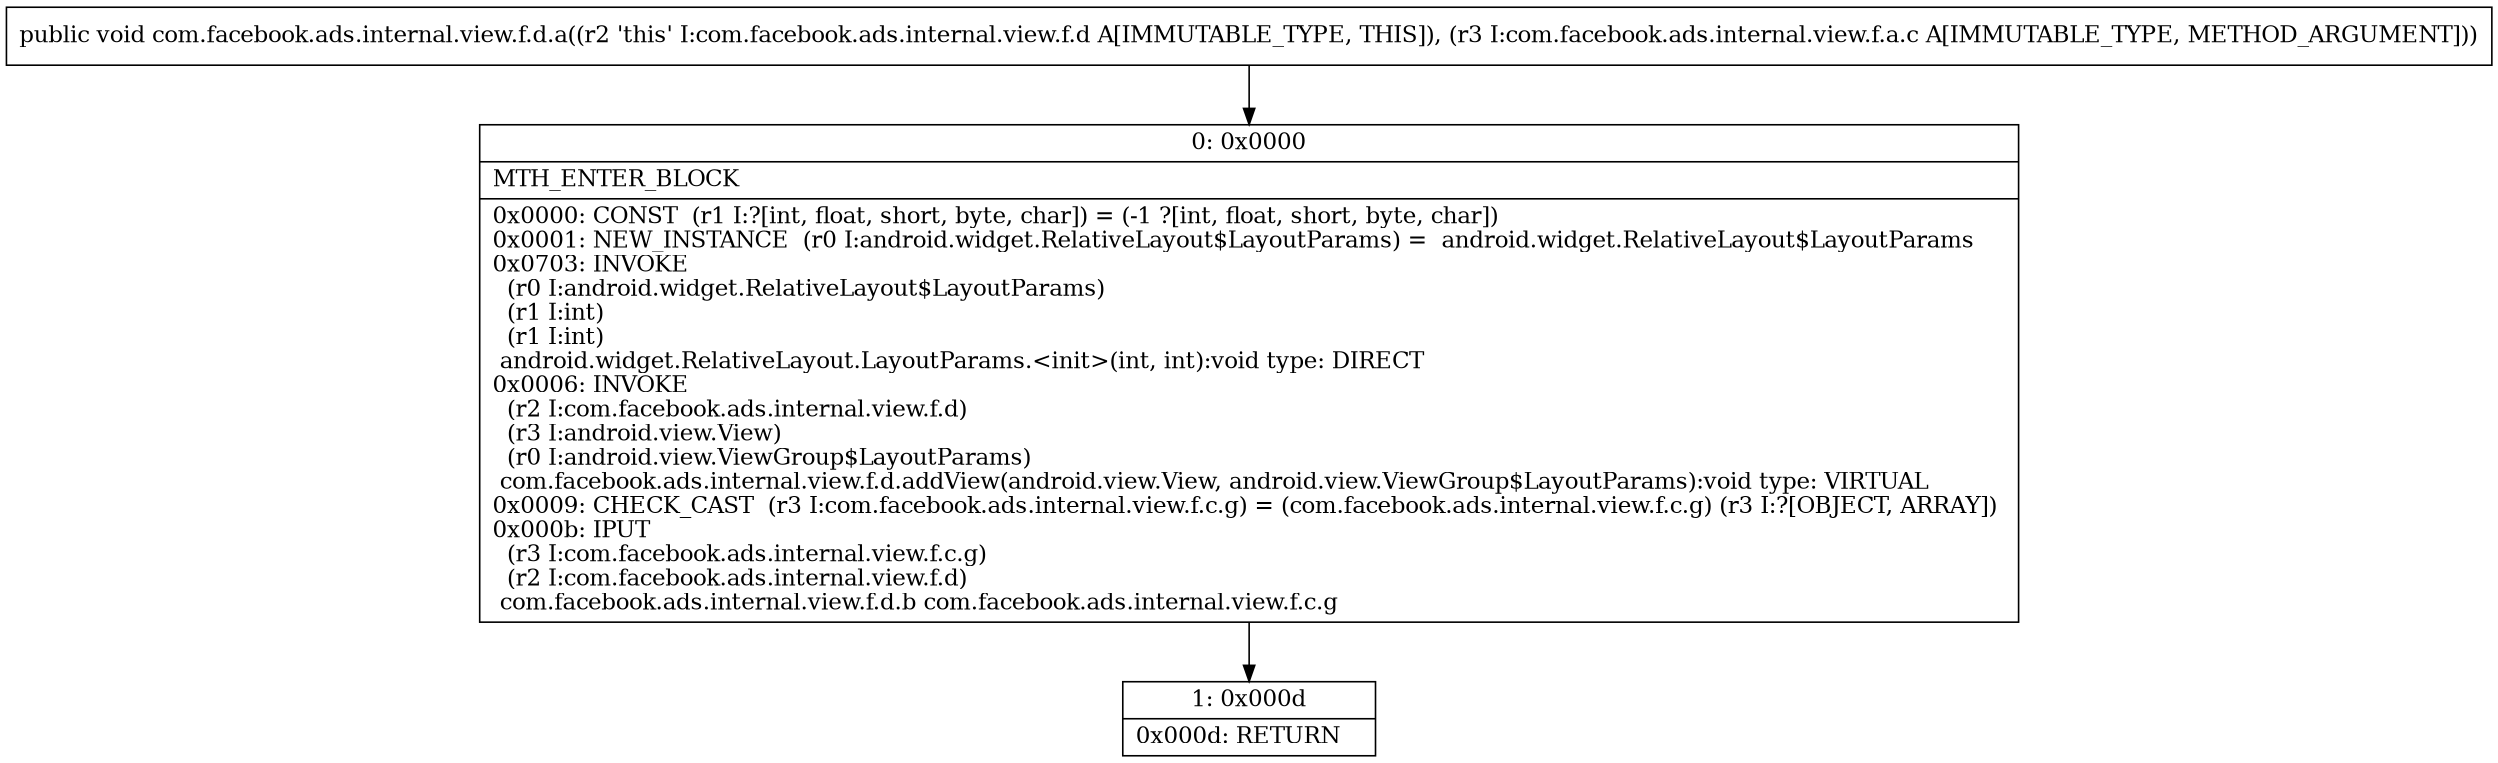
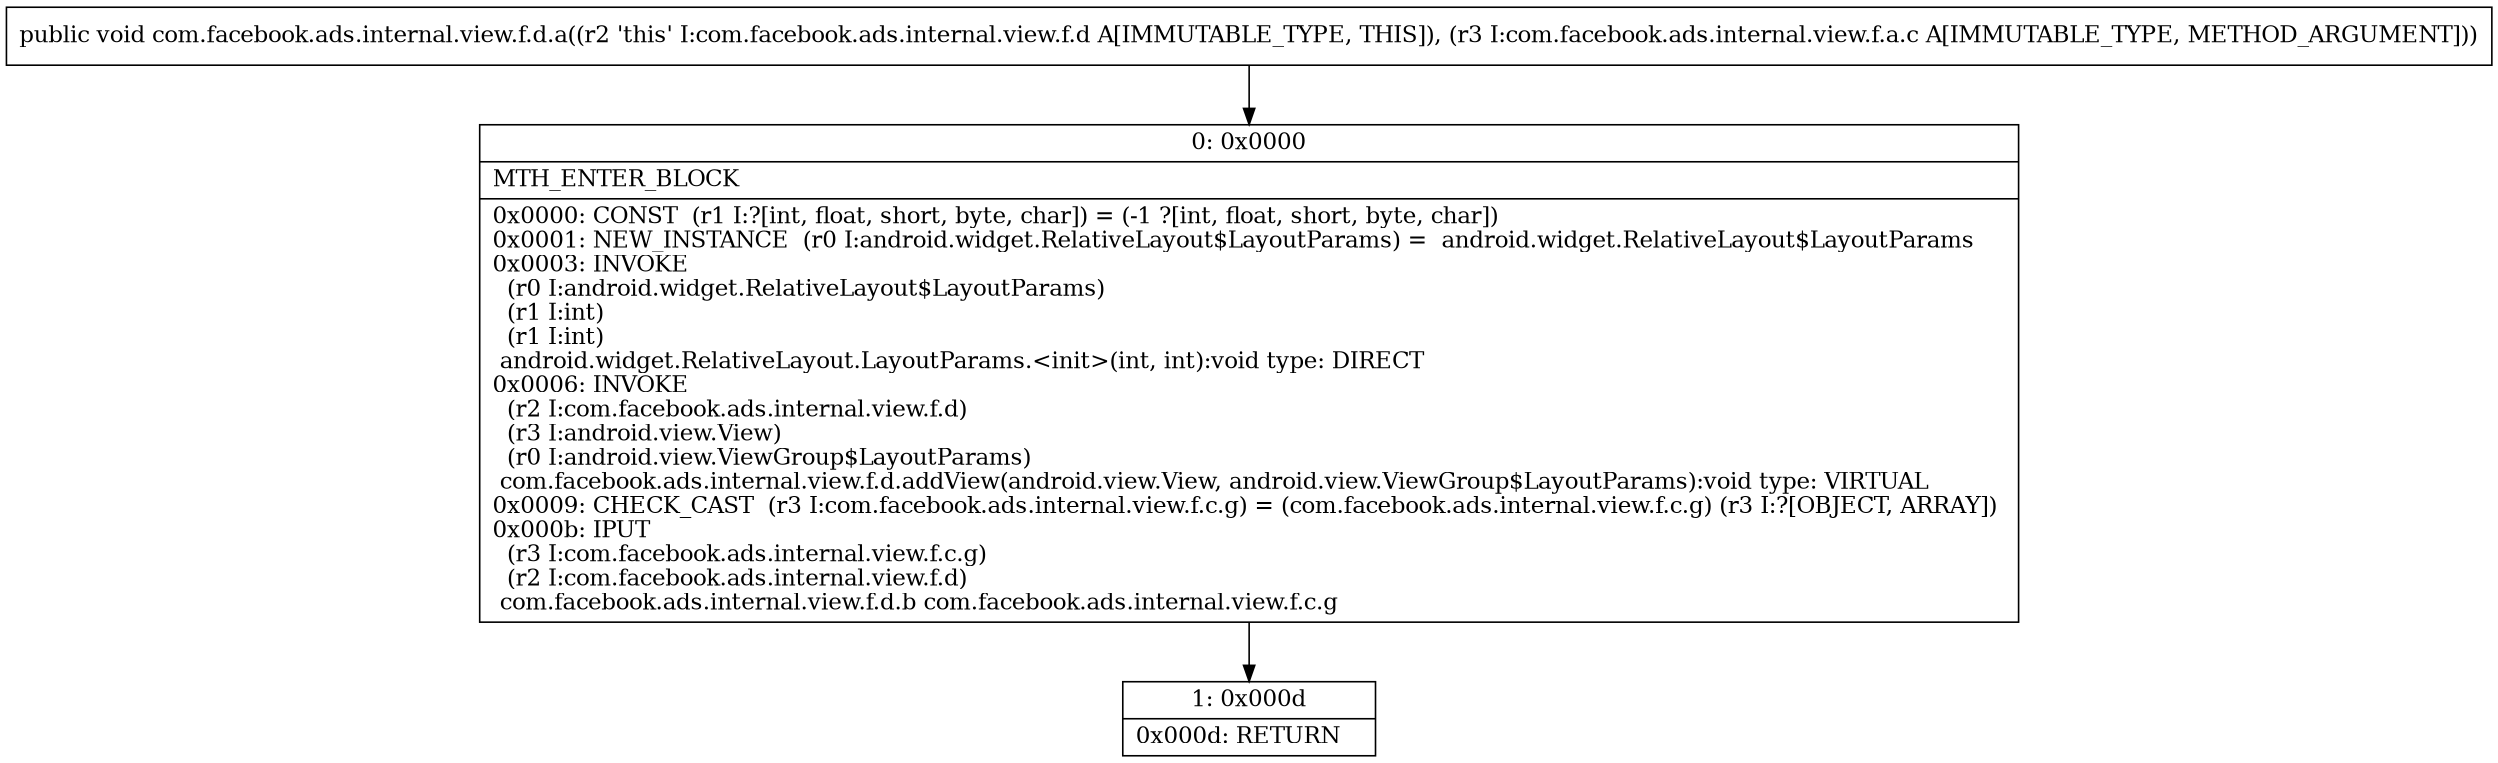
(598, 265) -> (598, 265)
